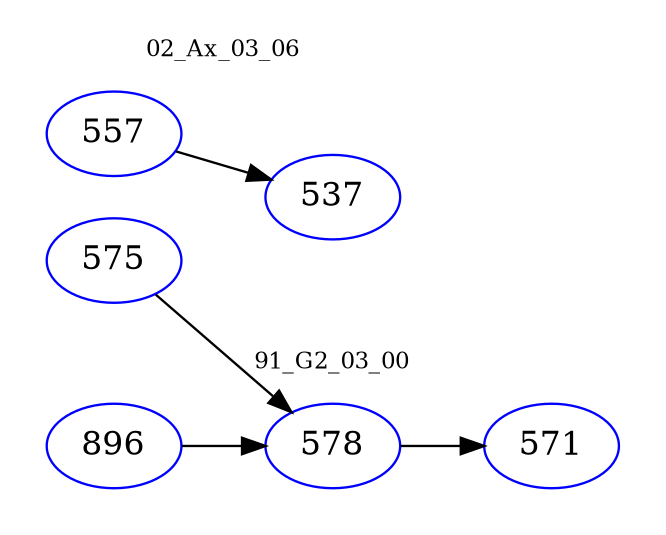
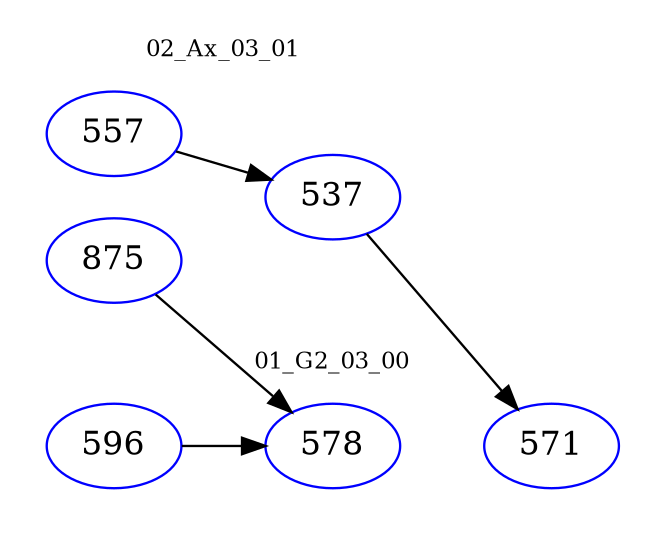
(223, 50) -> (223, 50)
(114, 261) -> (114, 261)
(333, 363) -> (333, 363)
(114, 446) -> (114, 446)
(430, 446) -> (434, 313)
